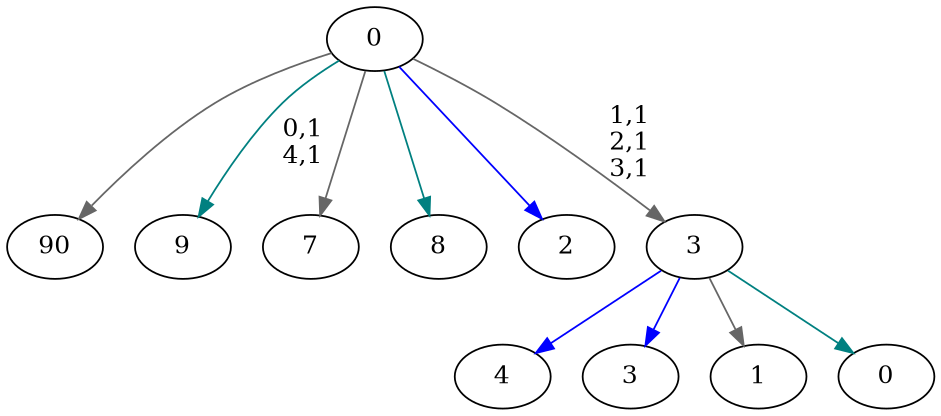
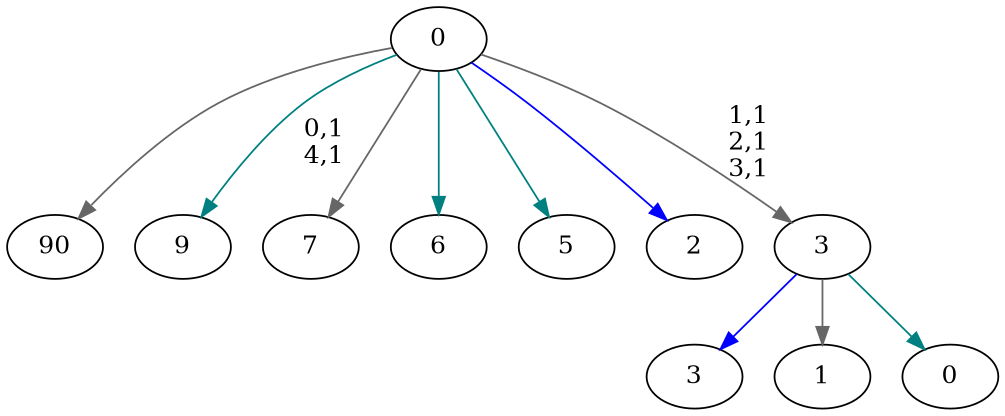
(439, 247) -> (439, 247)
none -> (567, 247)
(503, 377) -> none
